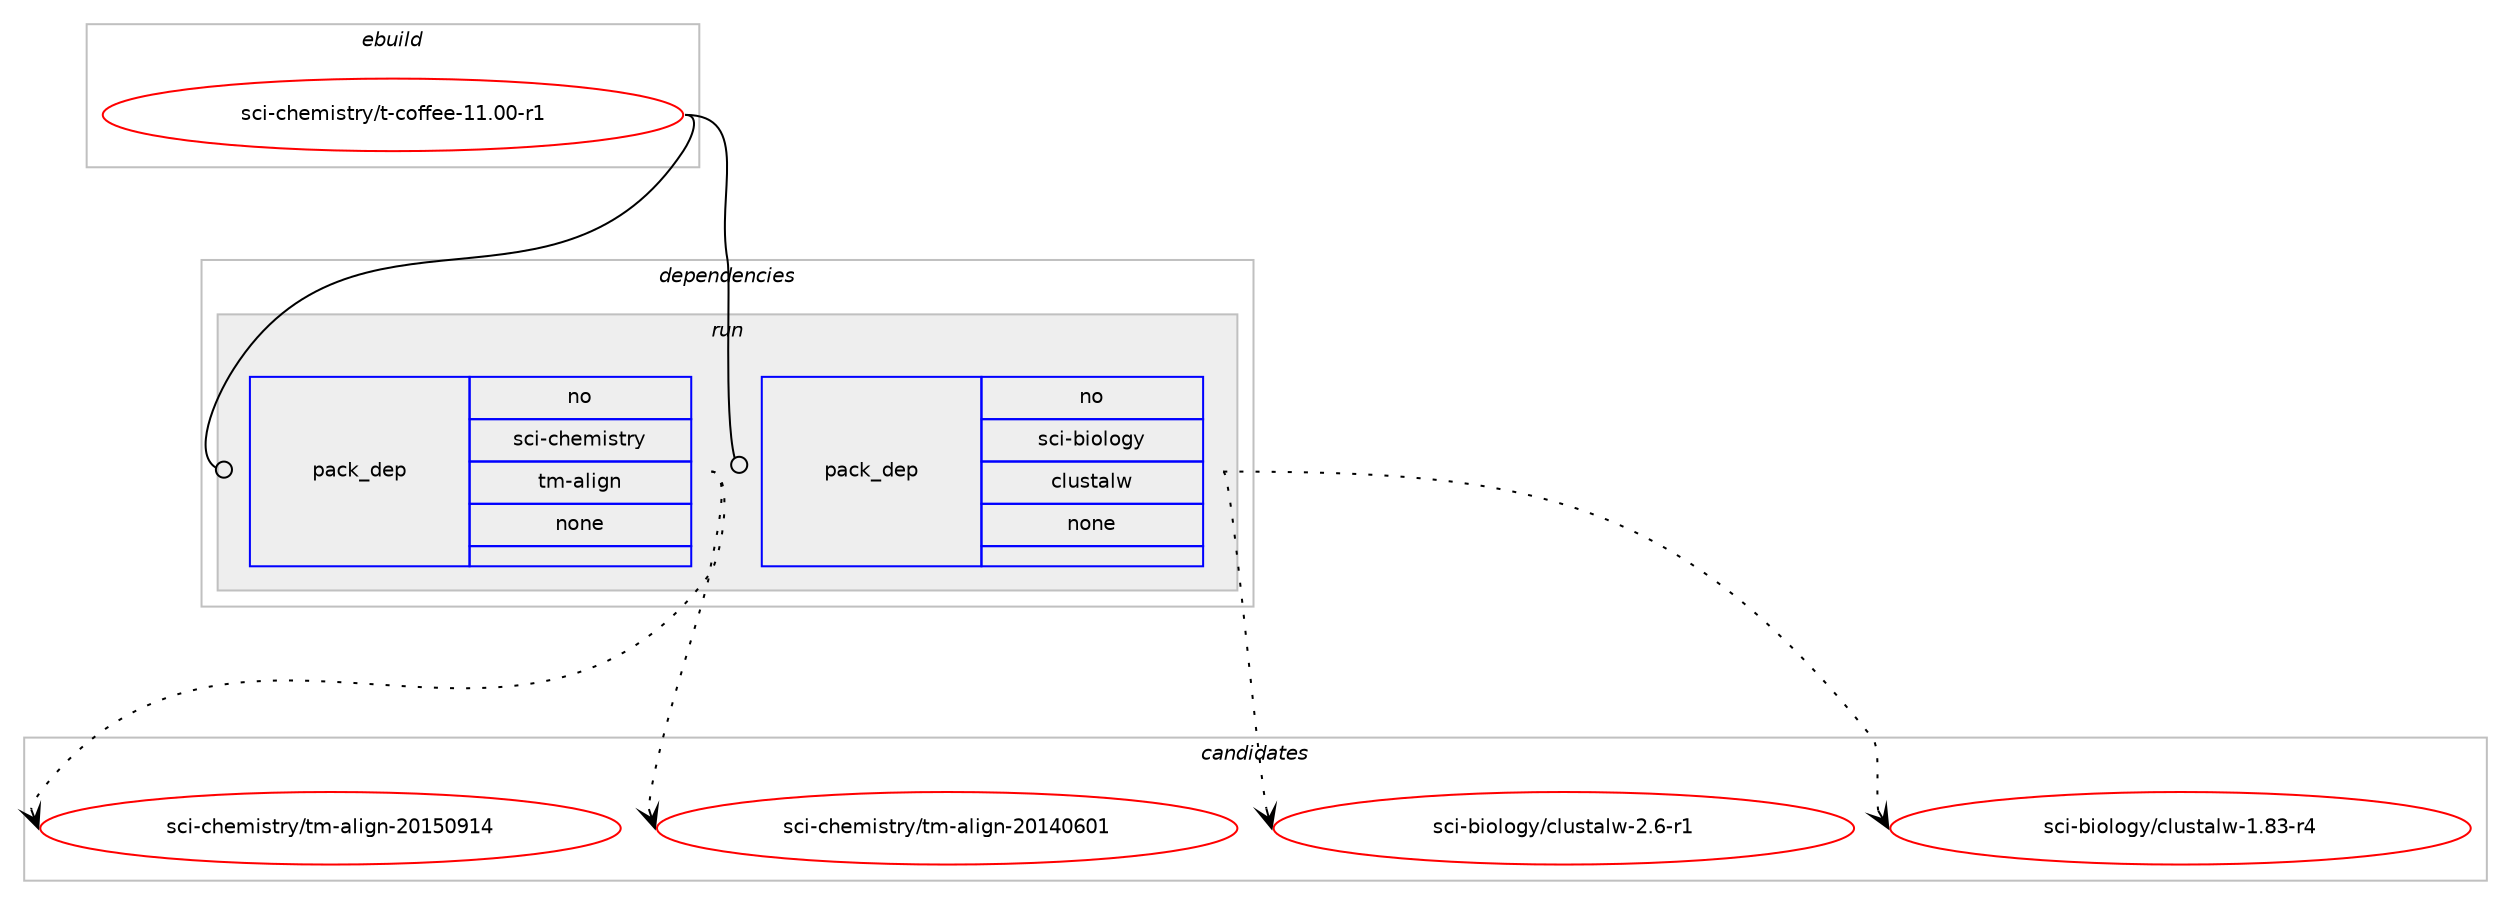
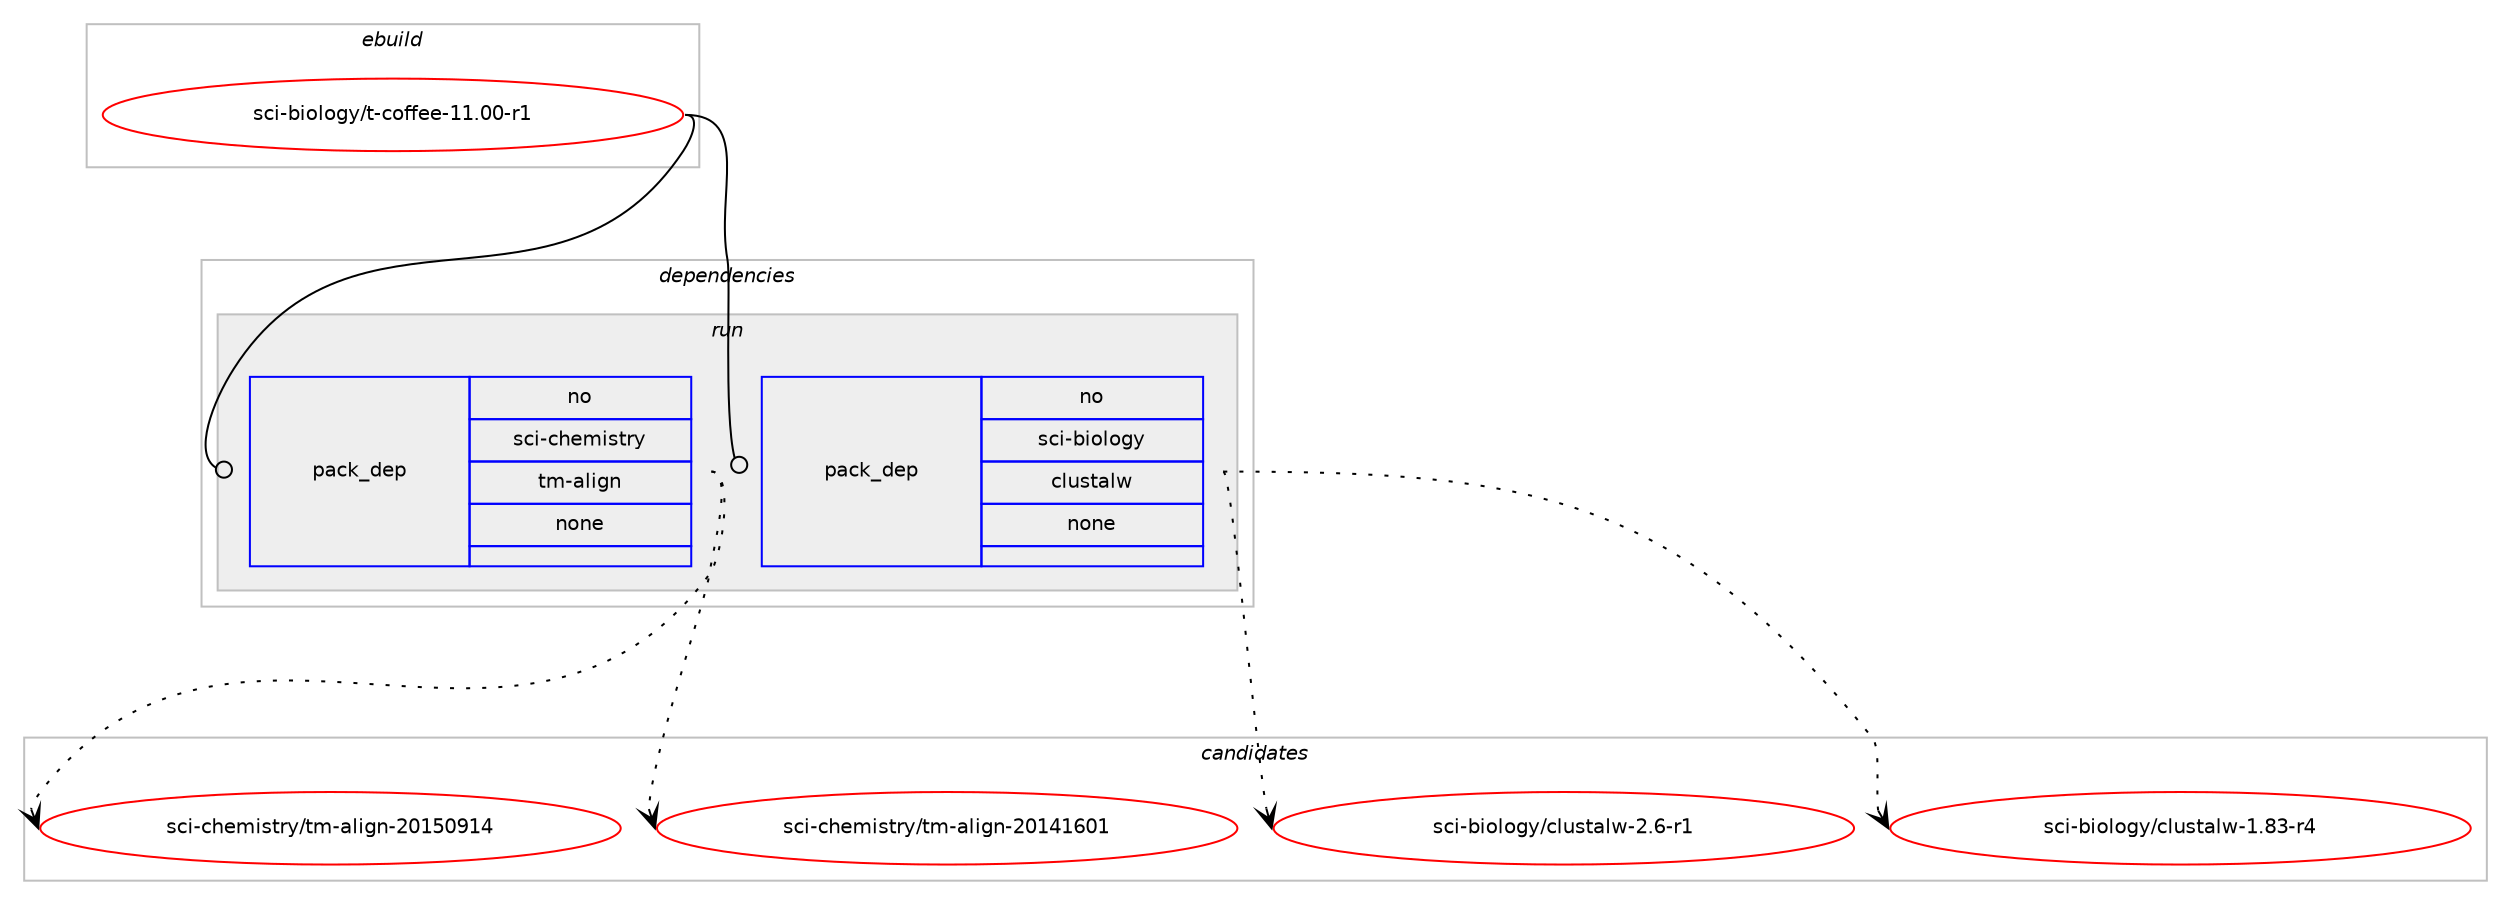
(393, 115) -> (393, 115)
(947, 828) -> (947, 828)
